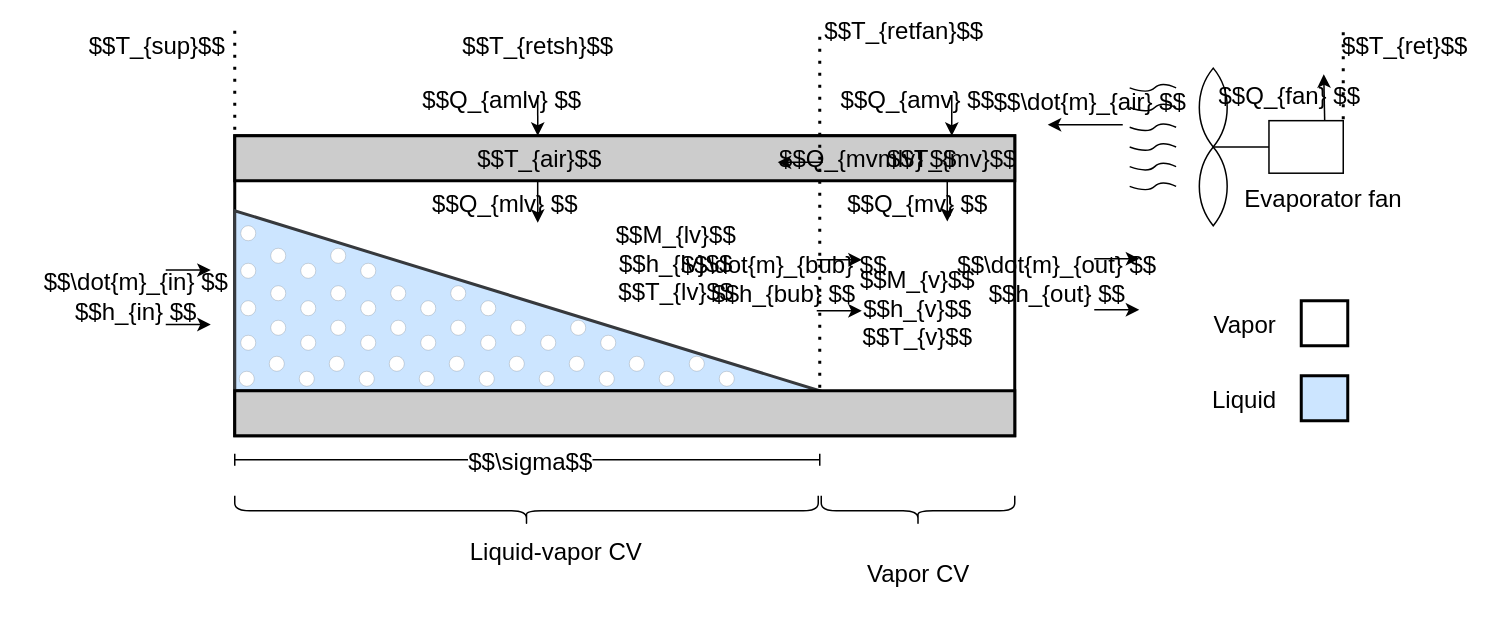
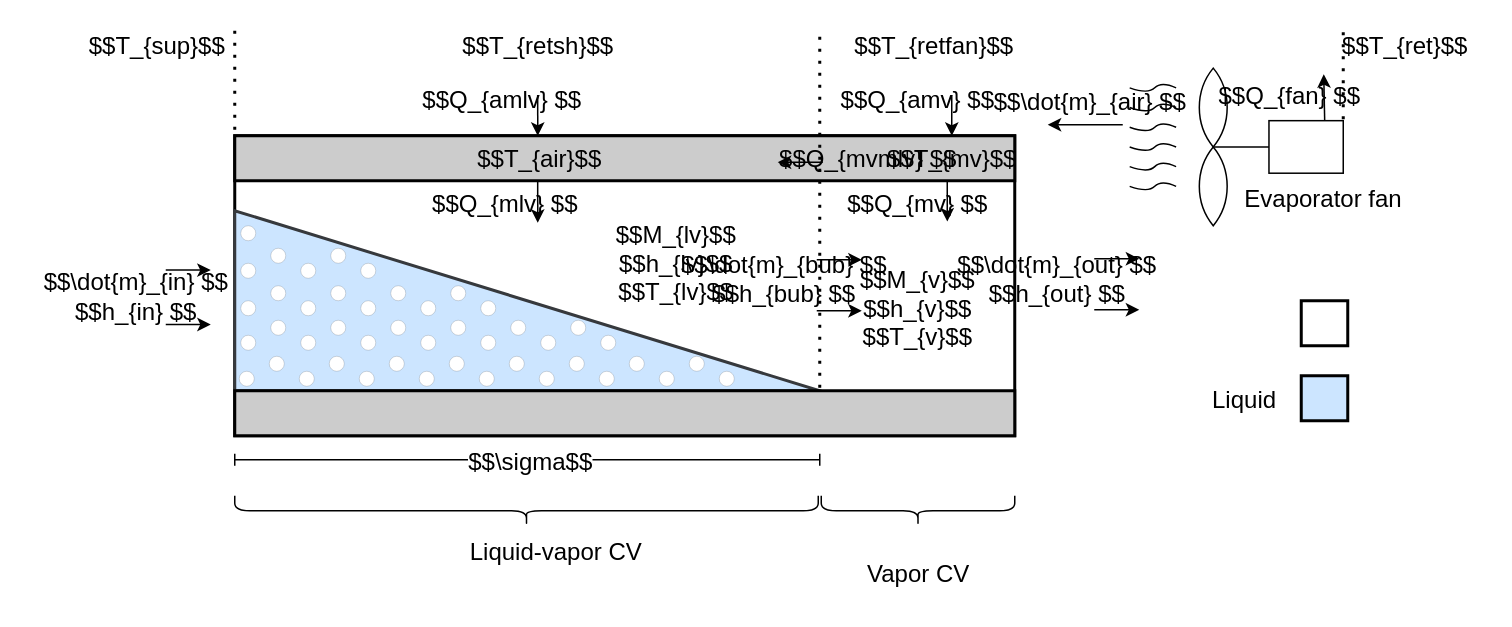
(904, 31) -> (934, 46)
(1248, 323) -> none
